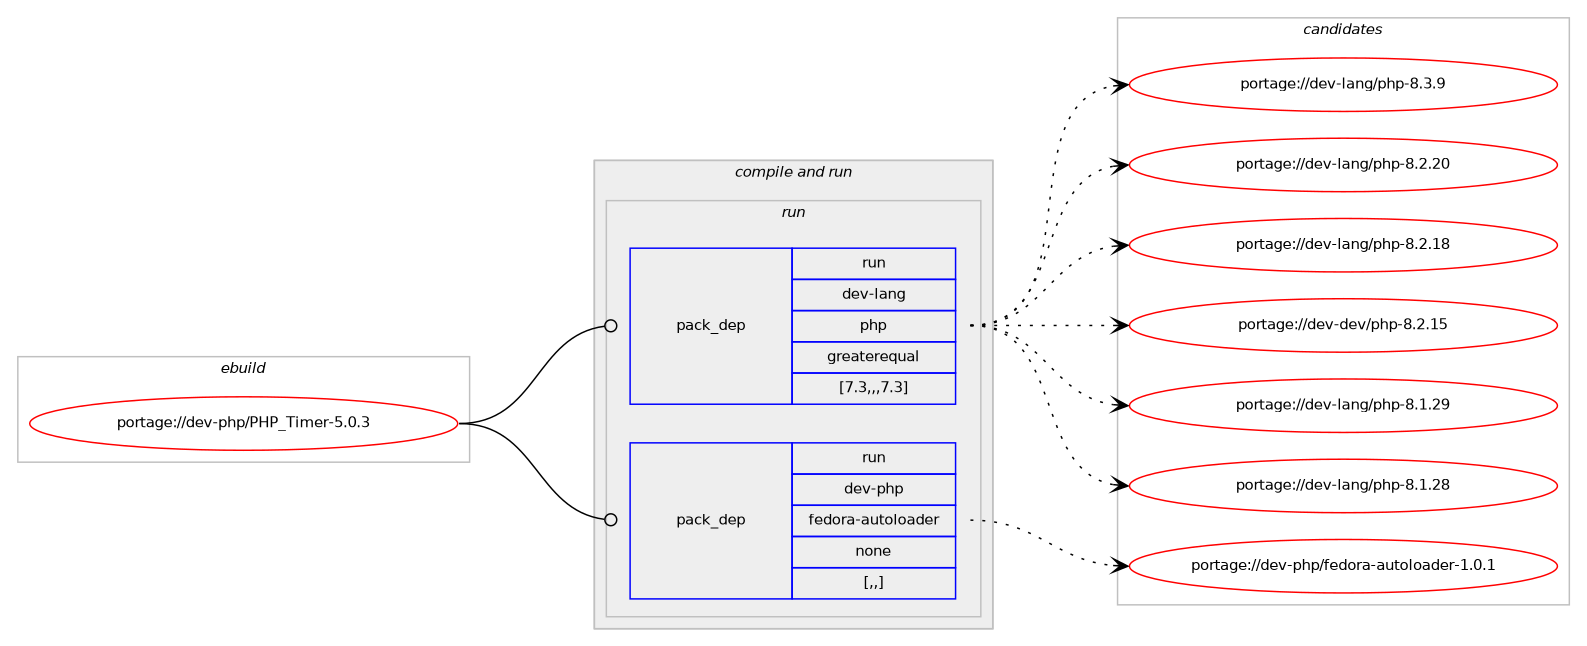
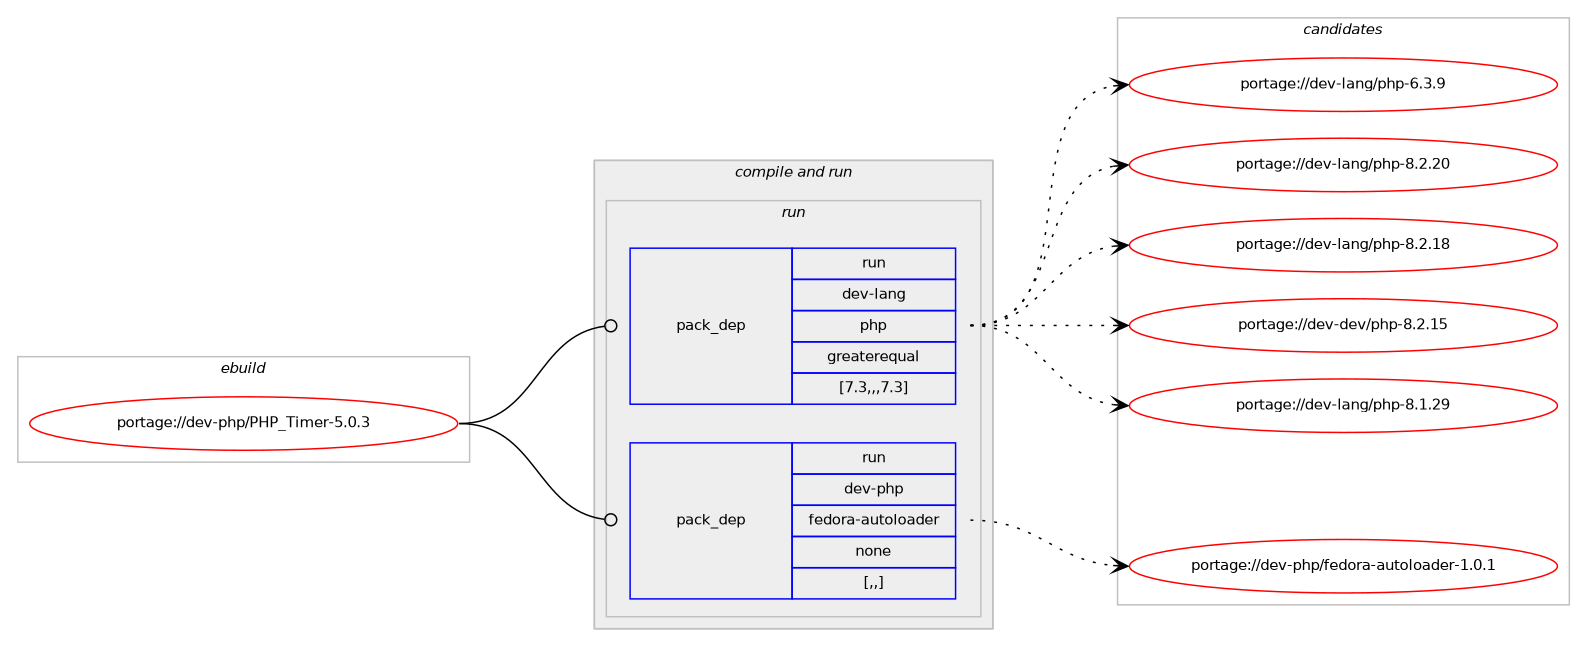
(1343, 85) -> (1343, 85)
(1343, 486) -> none
